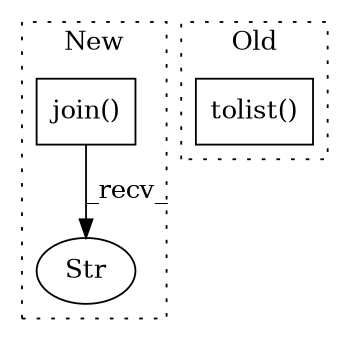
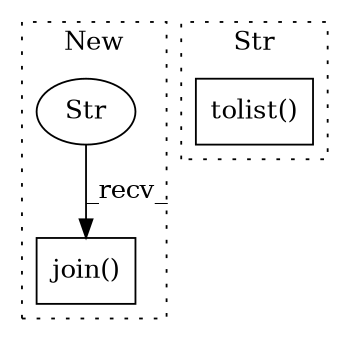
(254, 43) -> (254, 43)
(86, 182) -> (86, 182)
